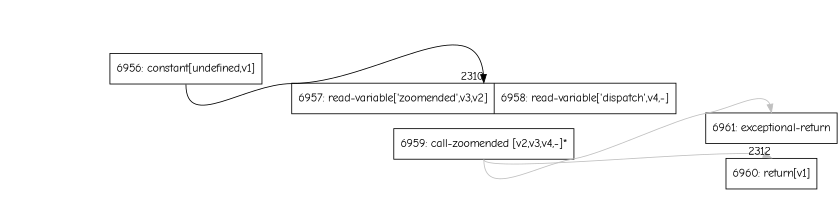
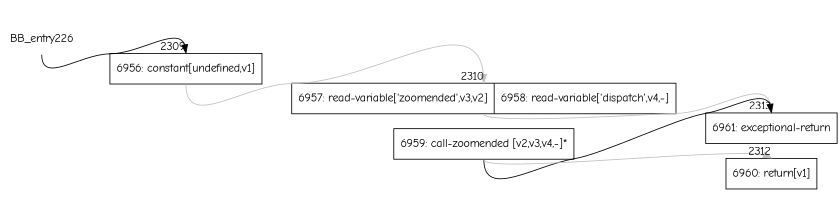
none -> (42, 39)
(337, 77) -> (337, 77)
none -> (631, 116)
(623, 143) -> (623, 143)
